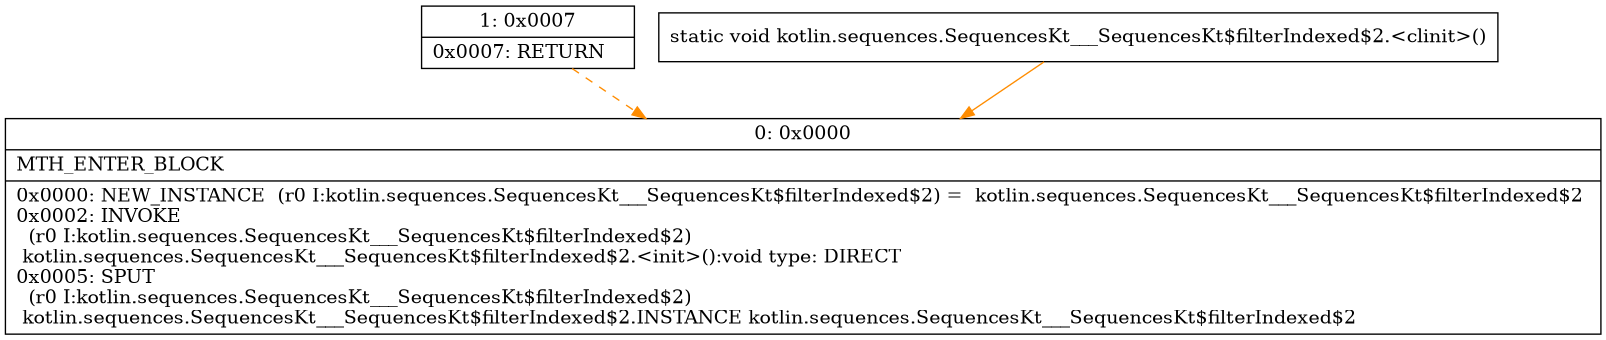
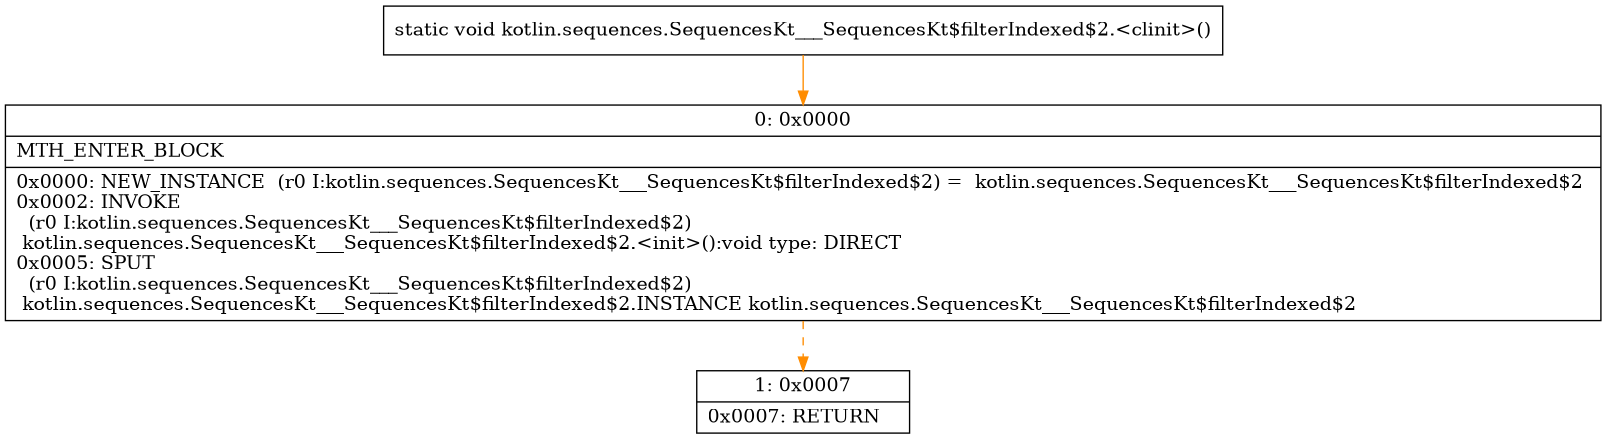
(603, 90) -> (803, 339)
